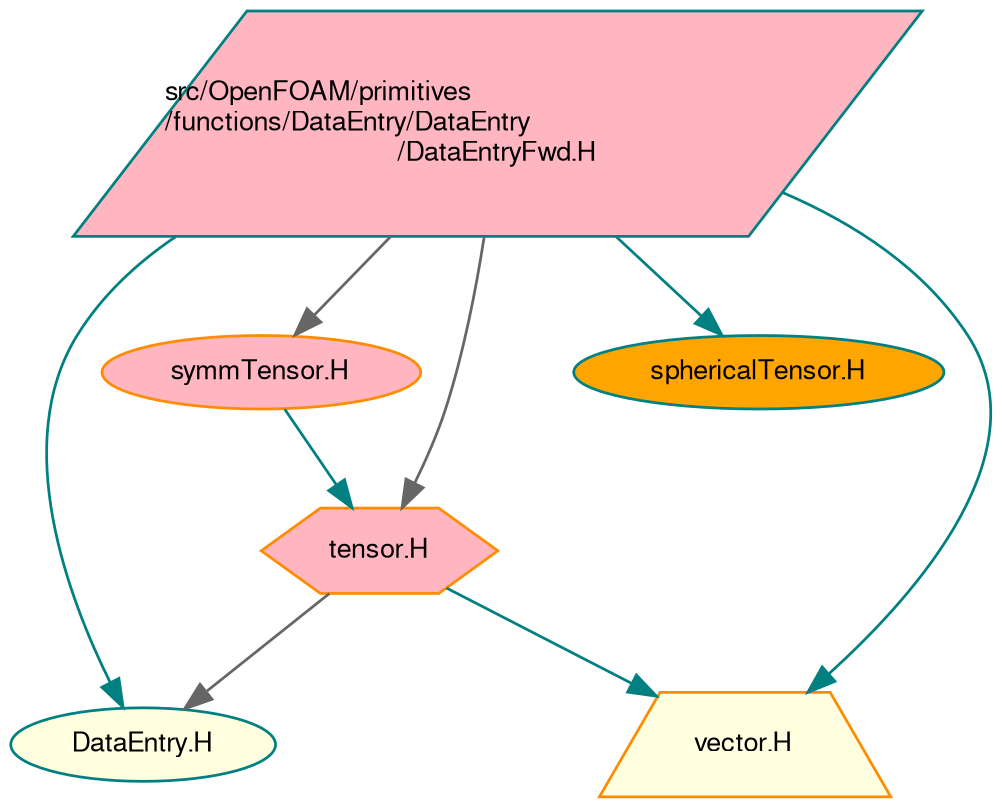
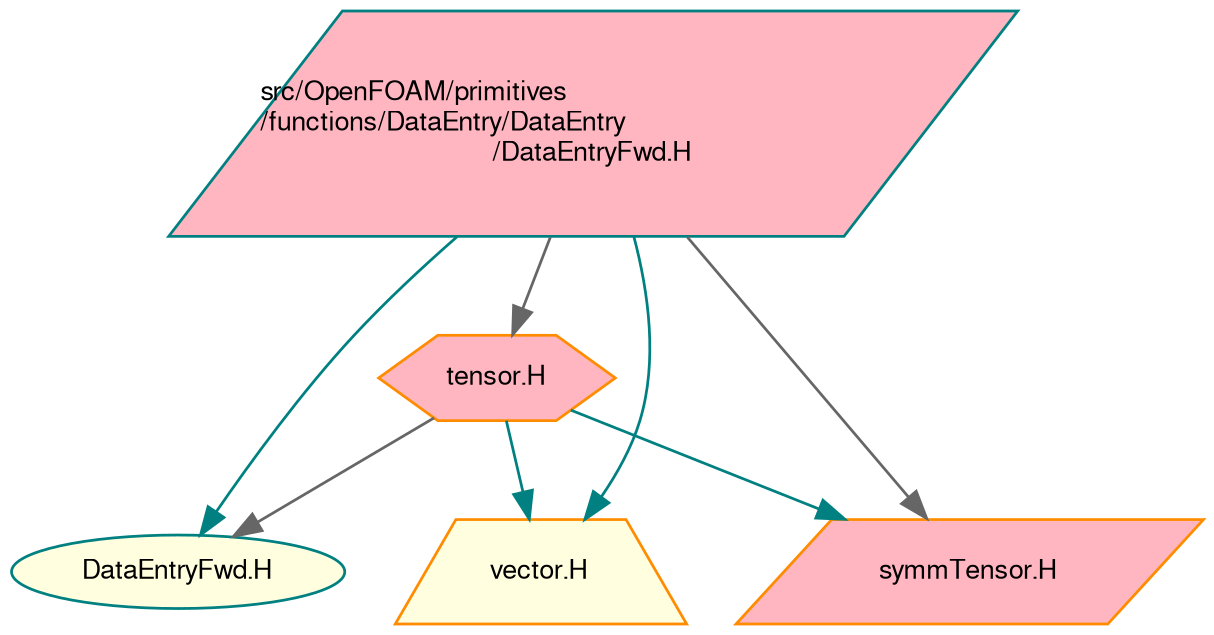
(261, 372) -> (970, 572)
(759, 372) -> none
(310, 447) -> (695, 460)
(143, 745) -> (178, 572)
